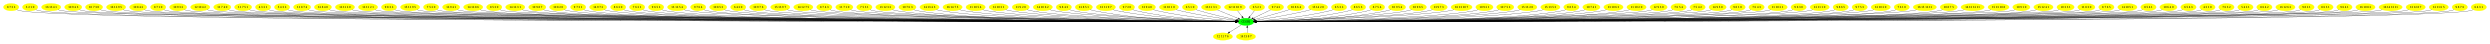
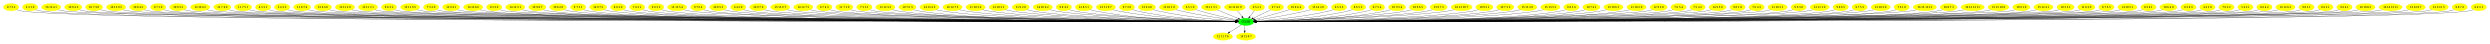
(1247, 30) -> (1245, 28)
